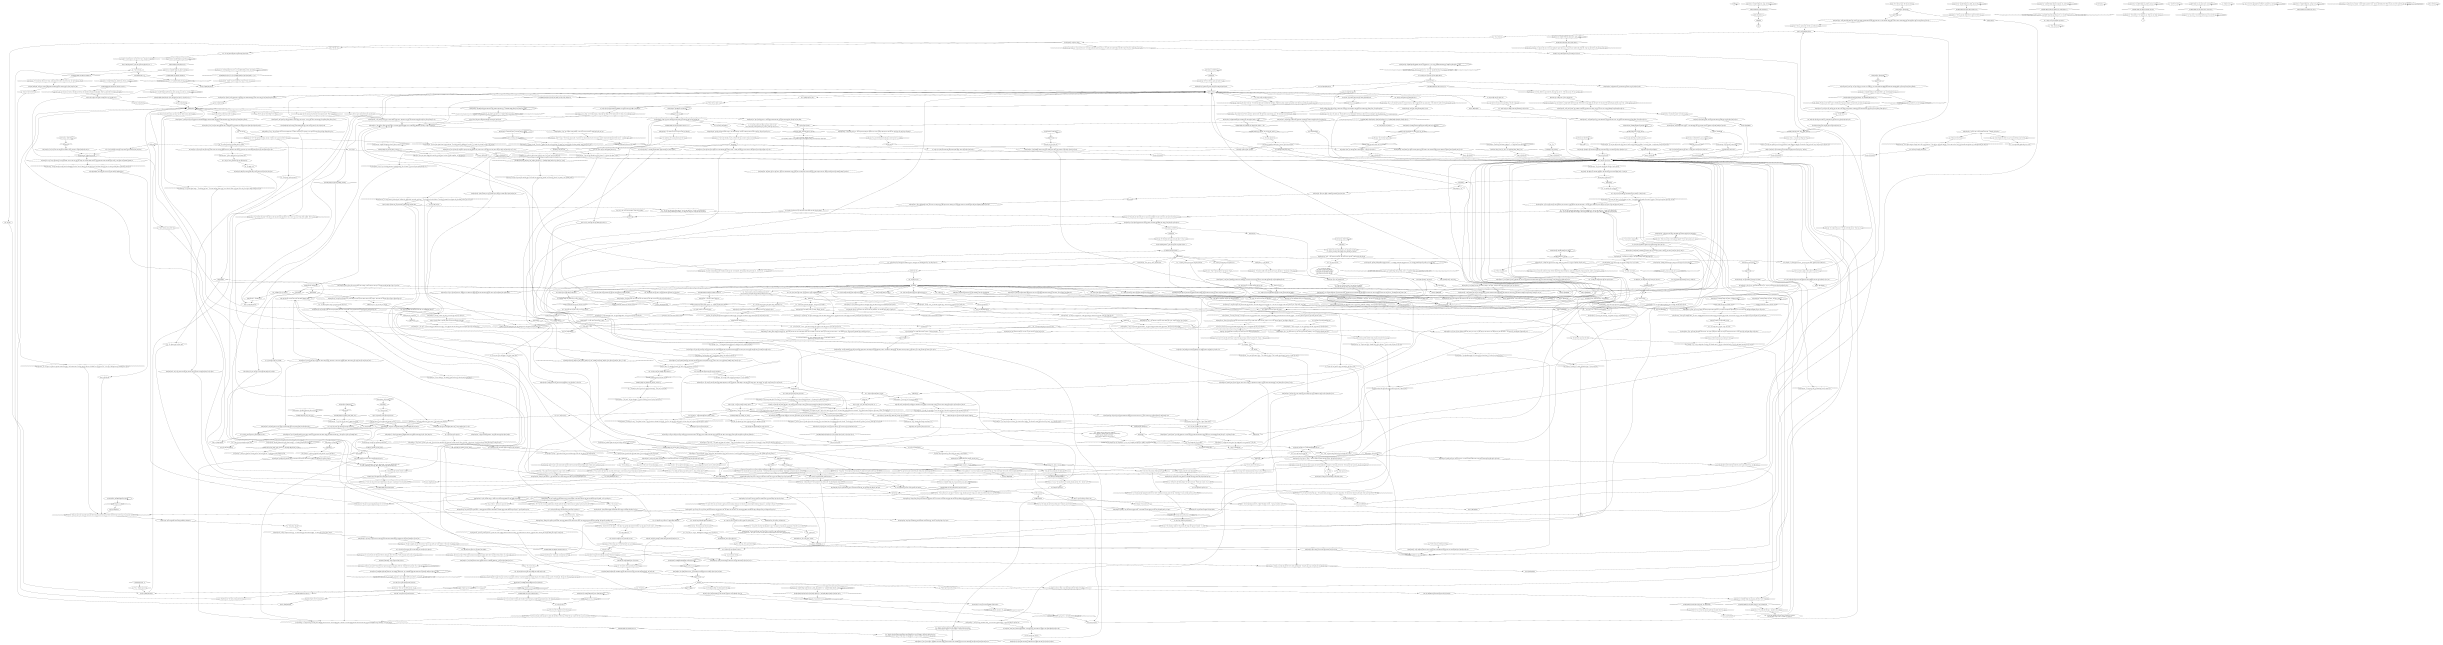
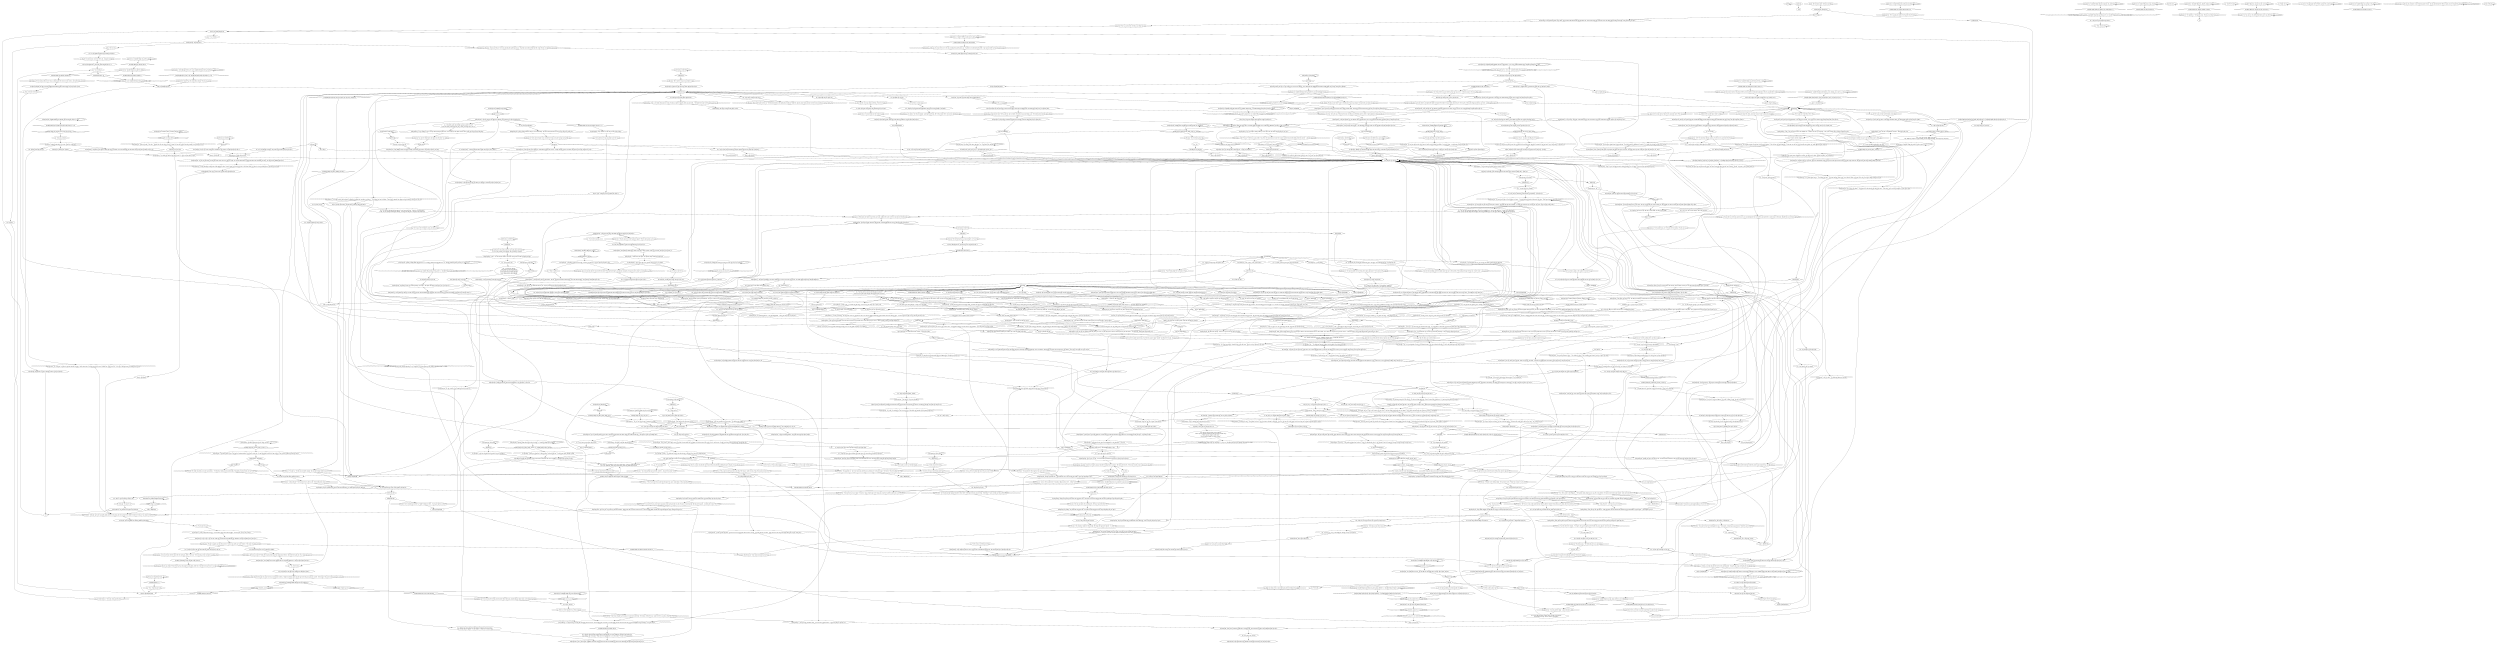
(1759, 15) -> none
none -> (1044, 332)
none -> (155, 577)
